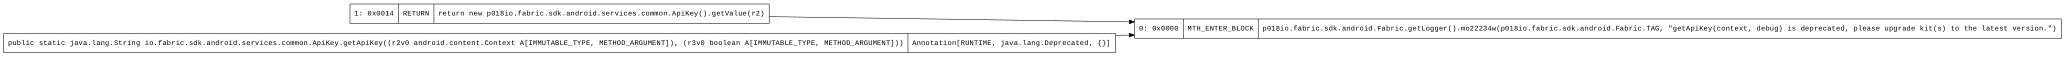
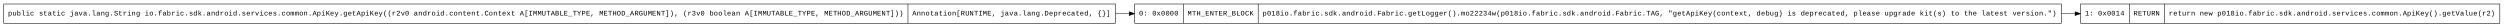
(949, 19) -> (2068, 14)
